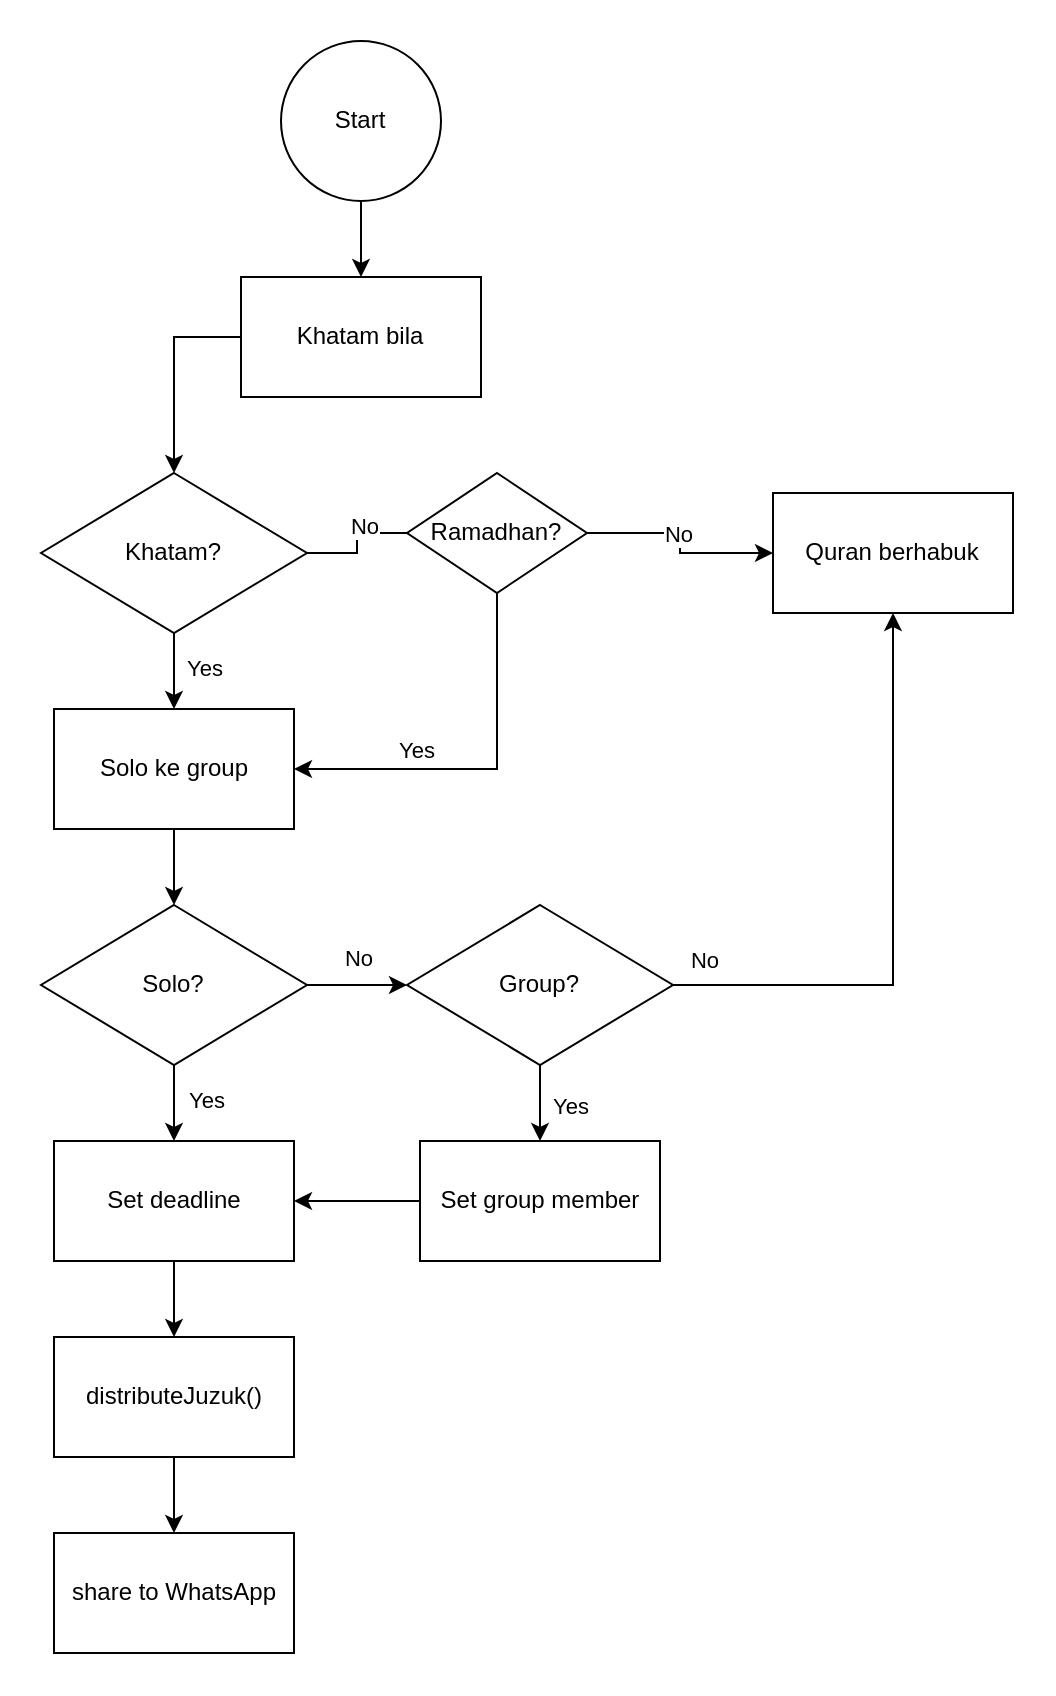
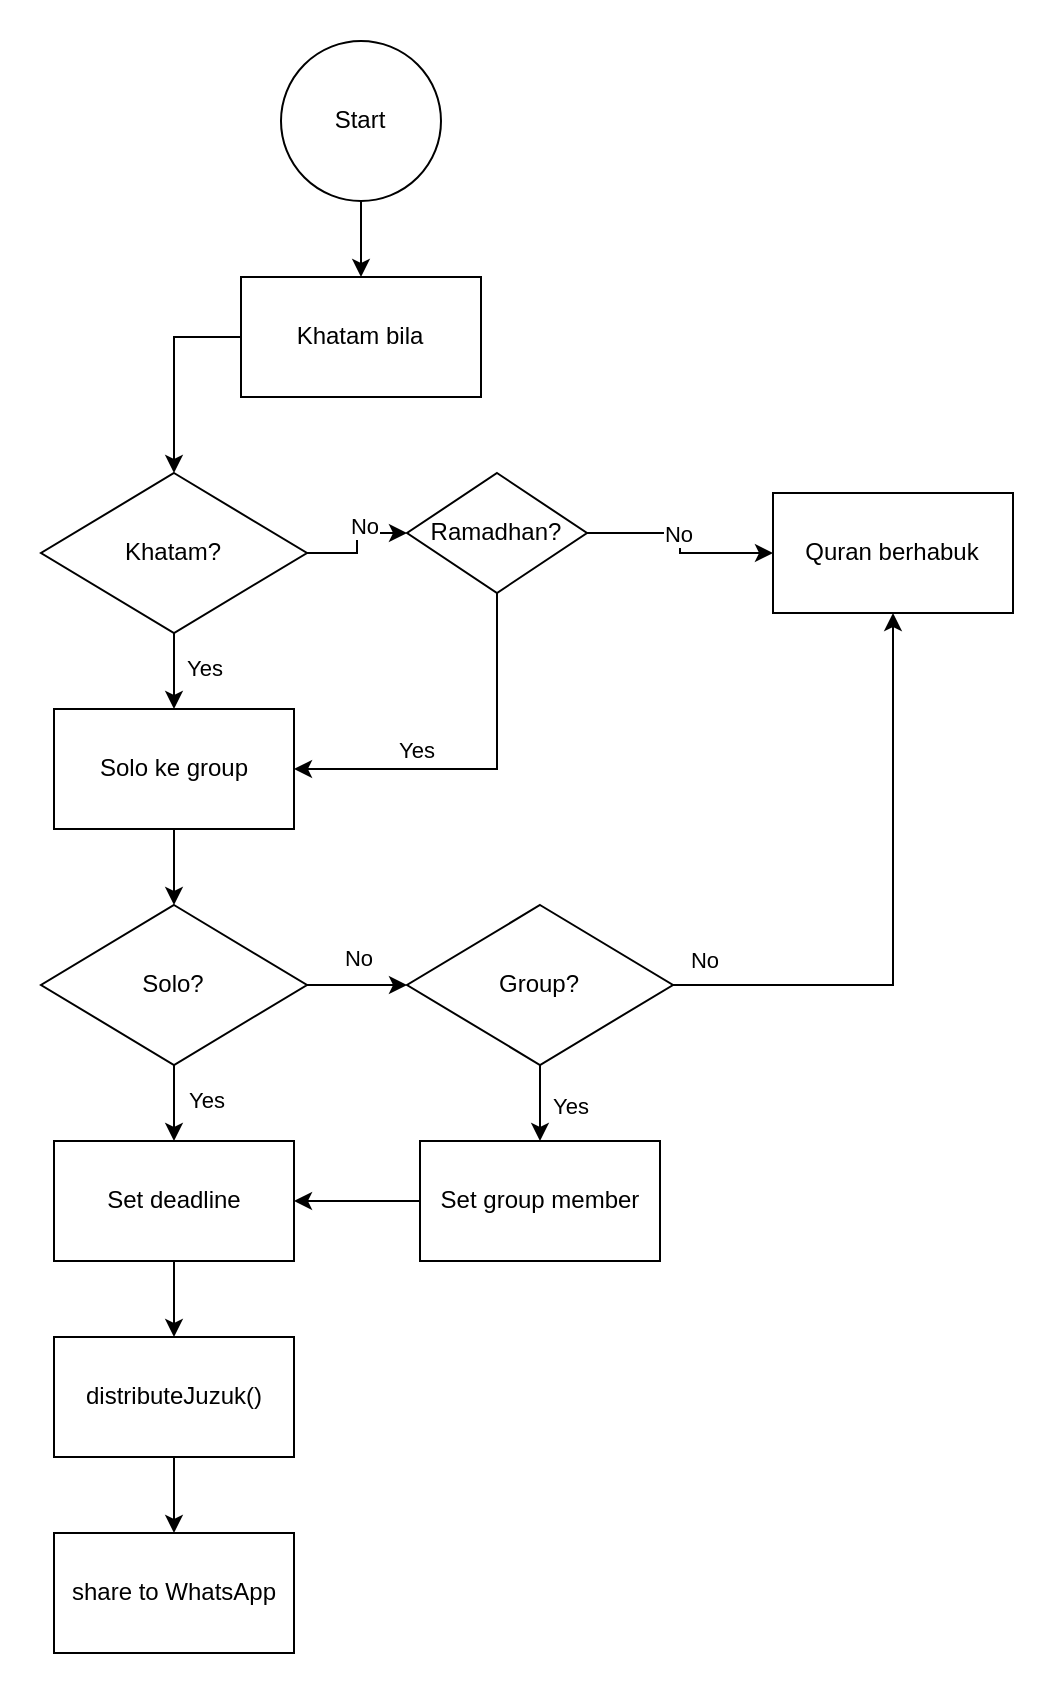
(397, 533) -> (392, 533)
